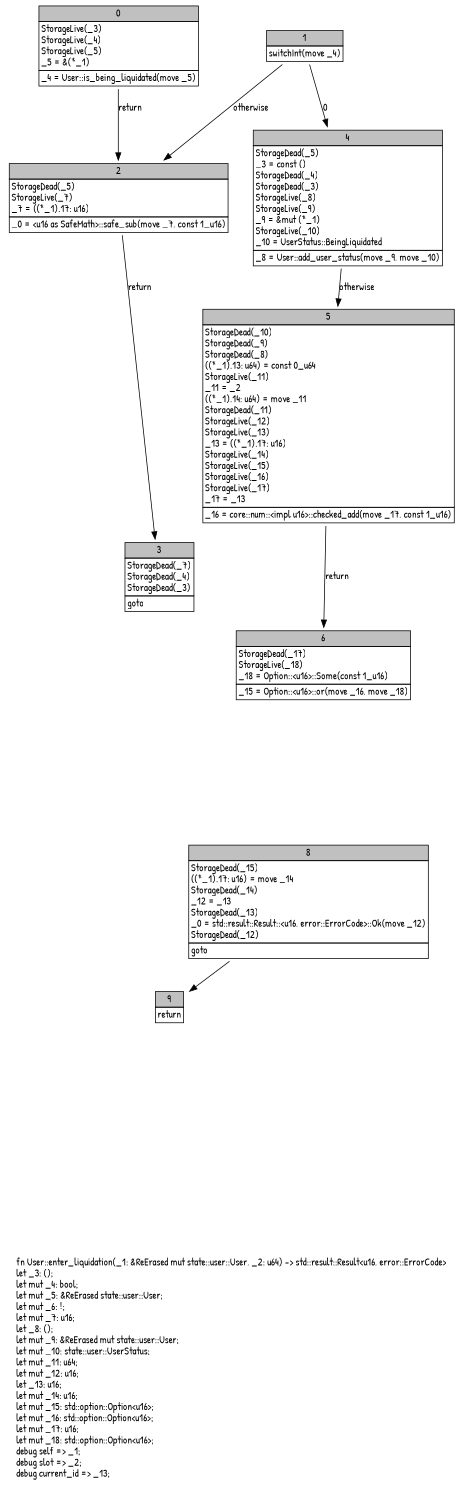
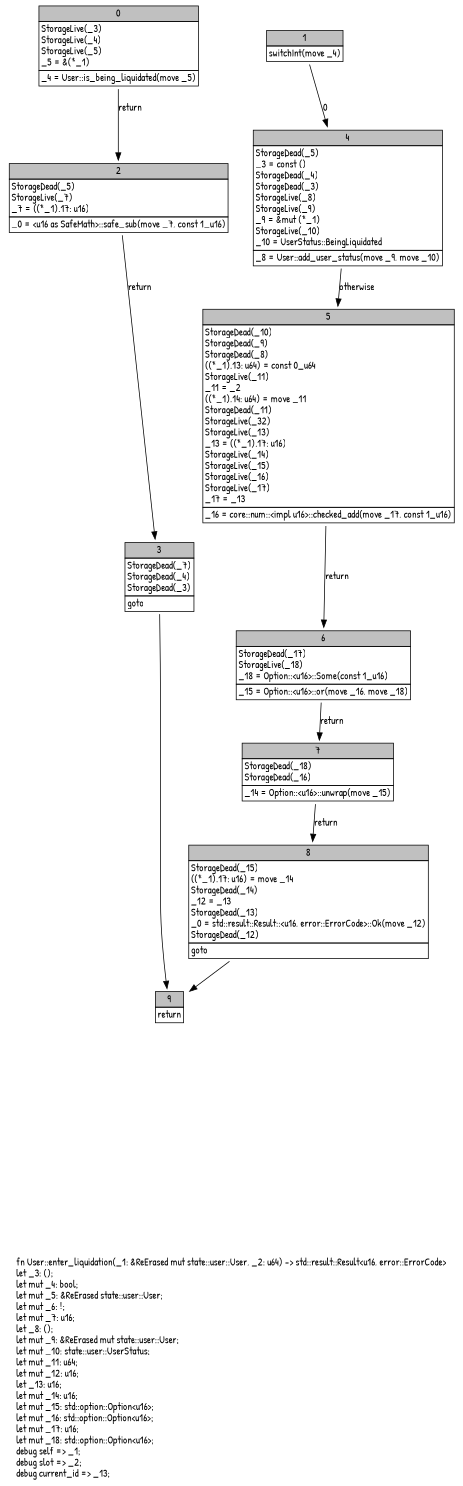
(226, 110) -> none
(238, 421) -> (238, 421)
none -> (318, 772)
none -> (161, 798)
